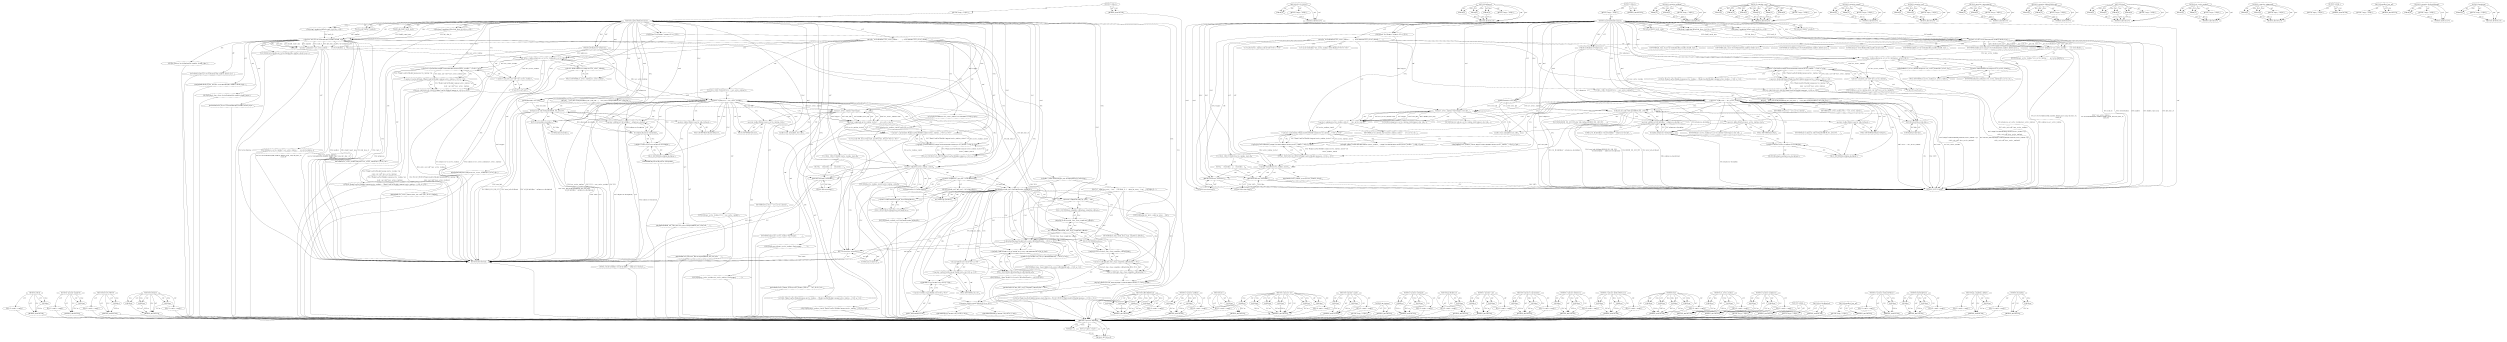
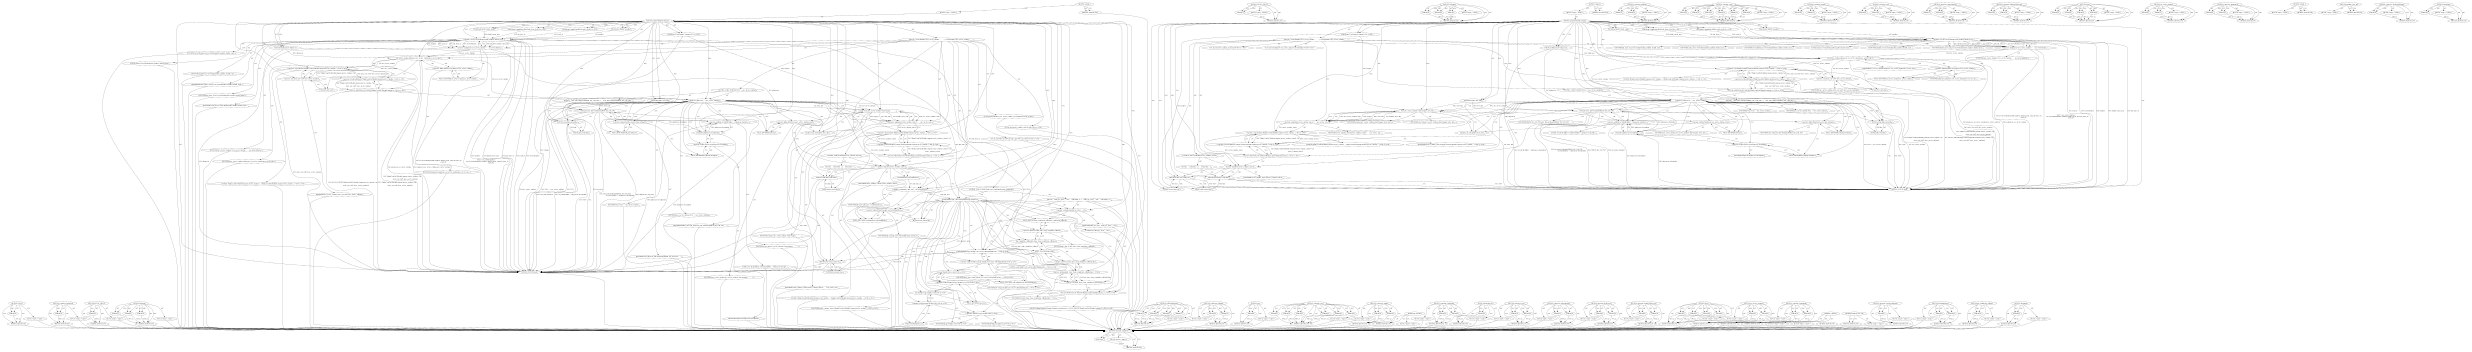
(933, 184) -> (915, 184)
(936, 184) -> none
(943, 194) -> (903, 215)
none -> (1098, 231)
(981, 235) -> (917, 268)
(1822, 303) -> none
